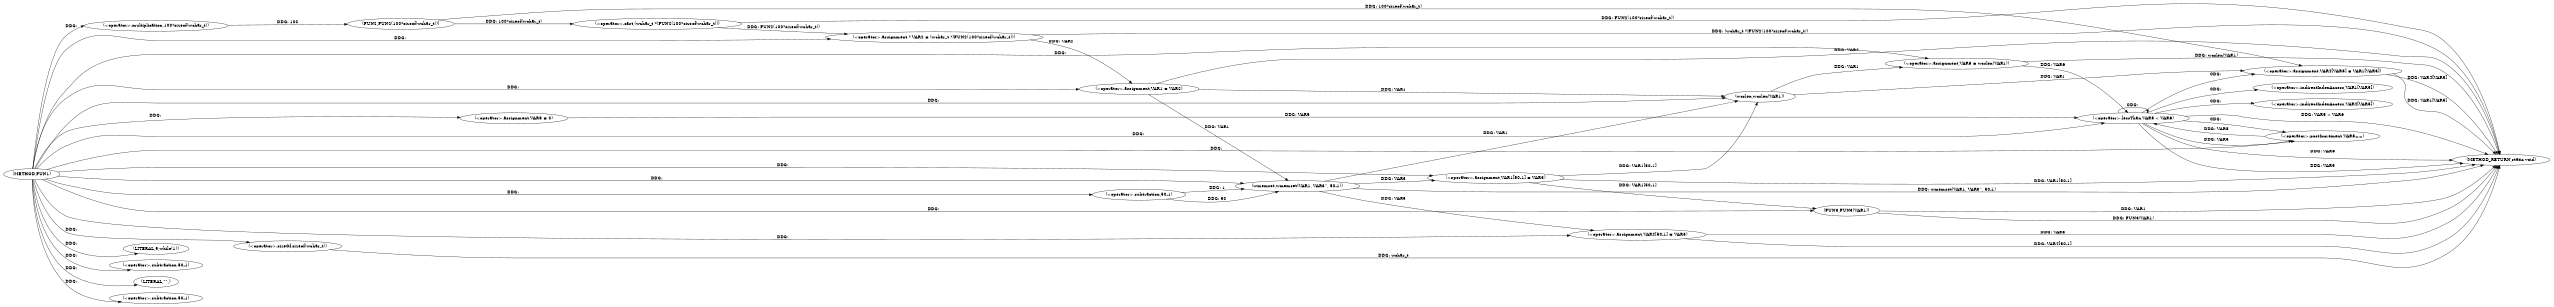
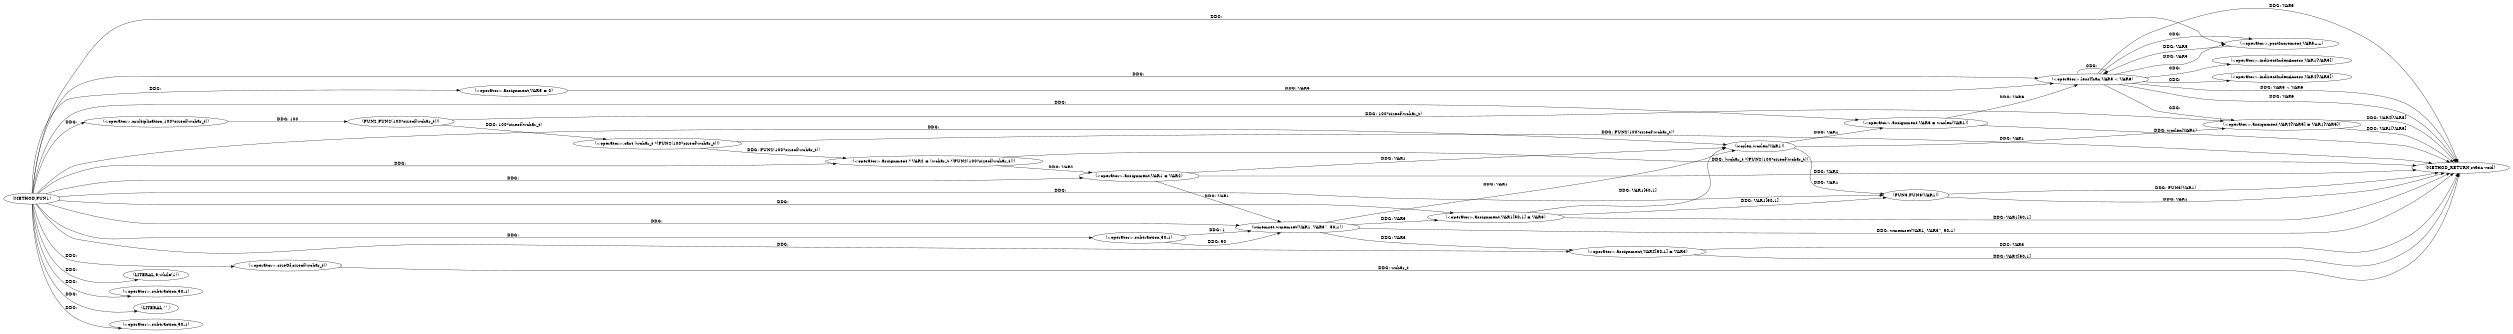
none -> (1823, 188)
